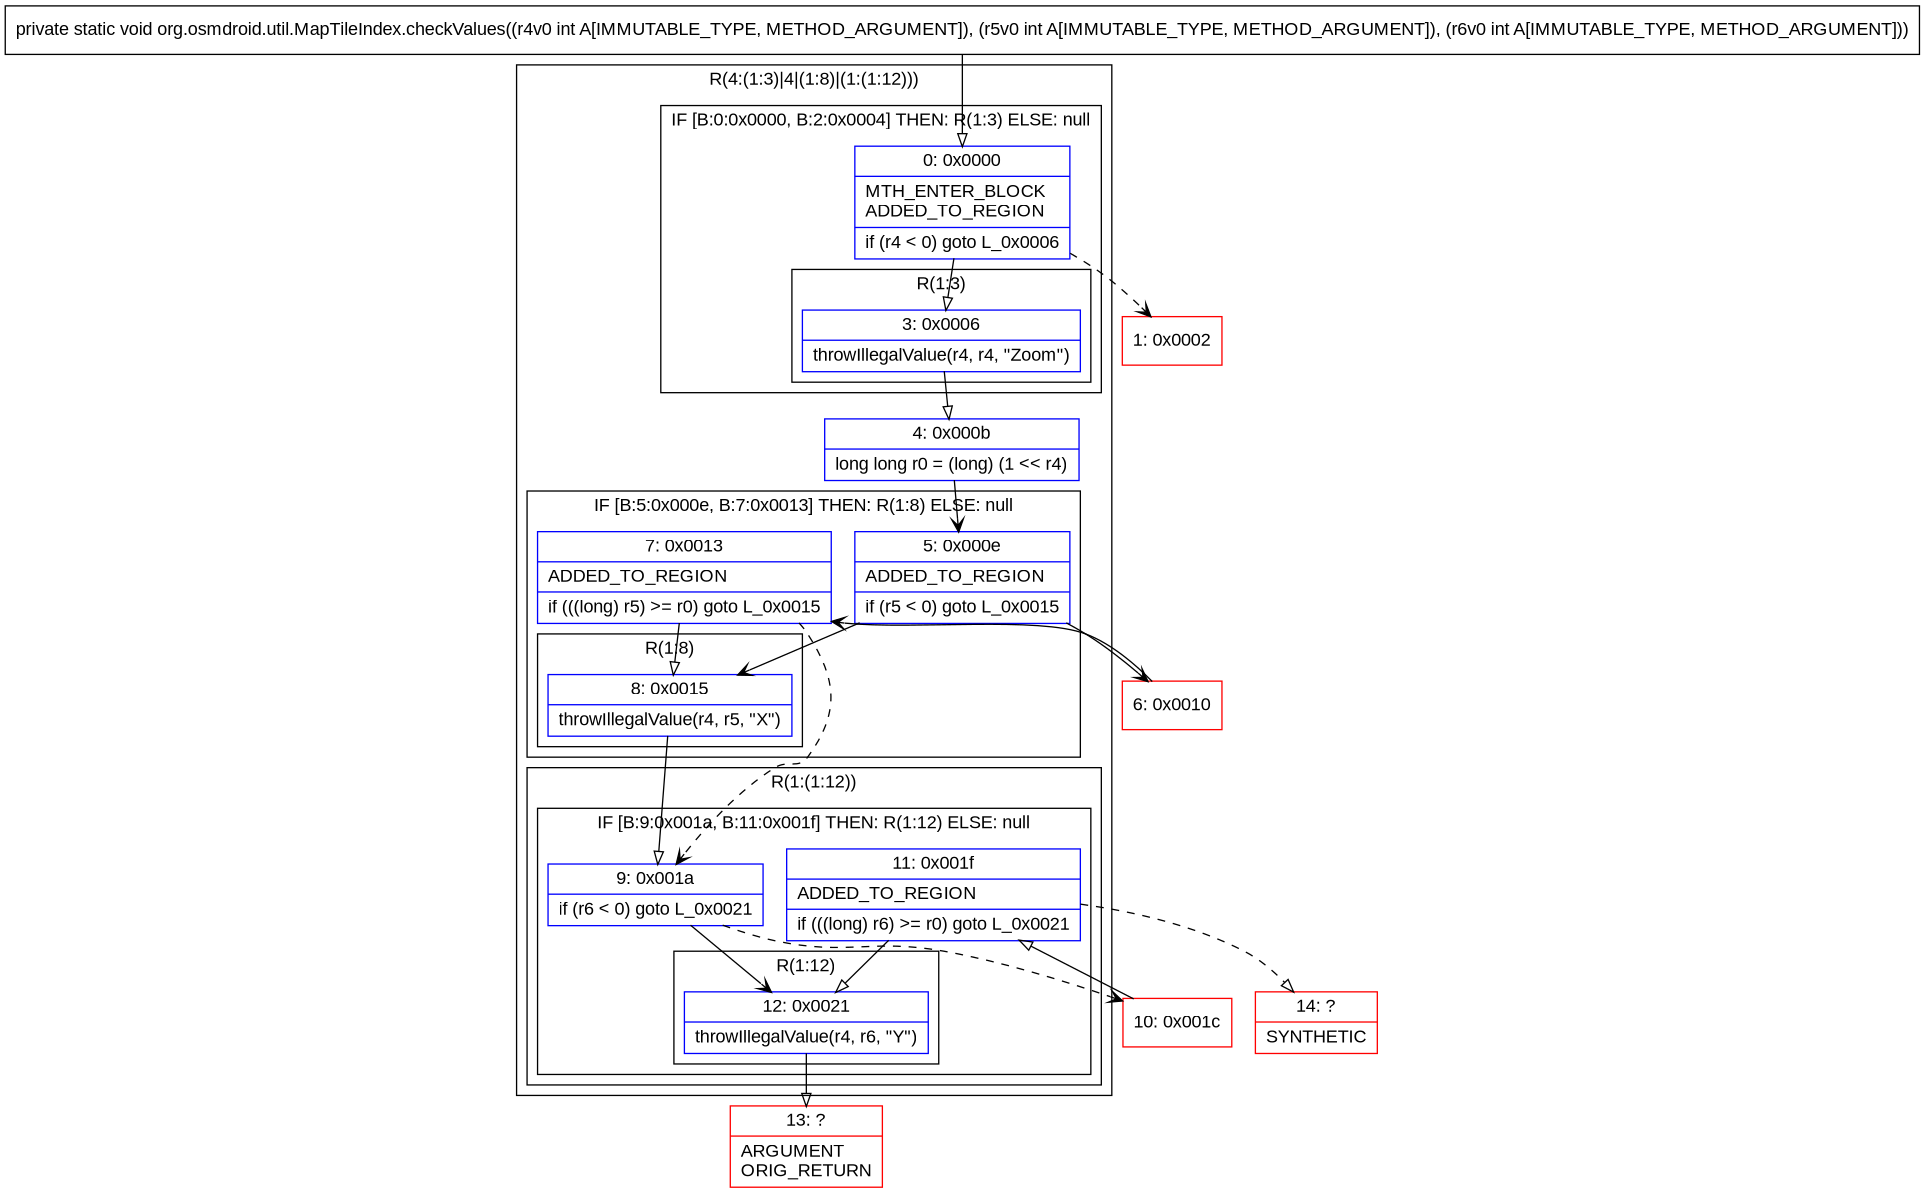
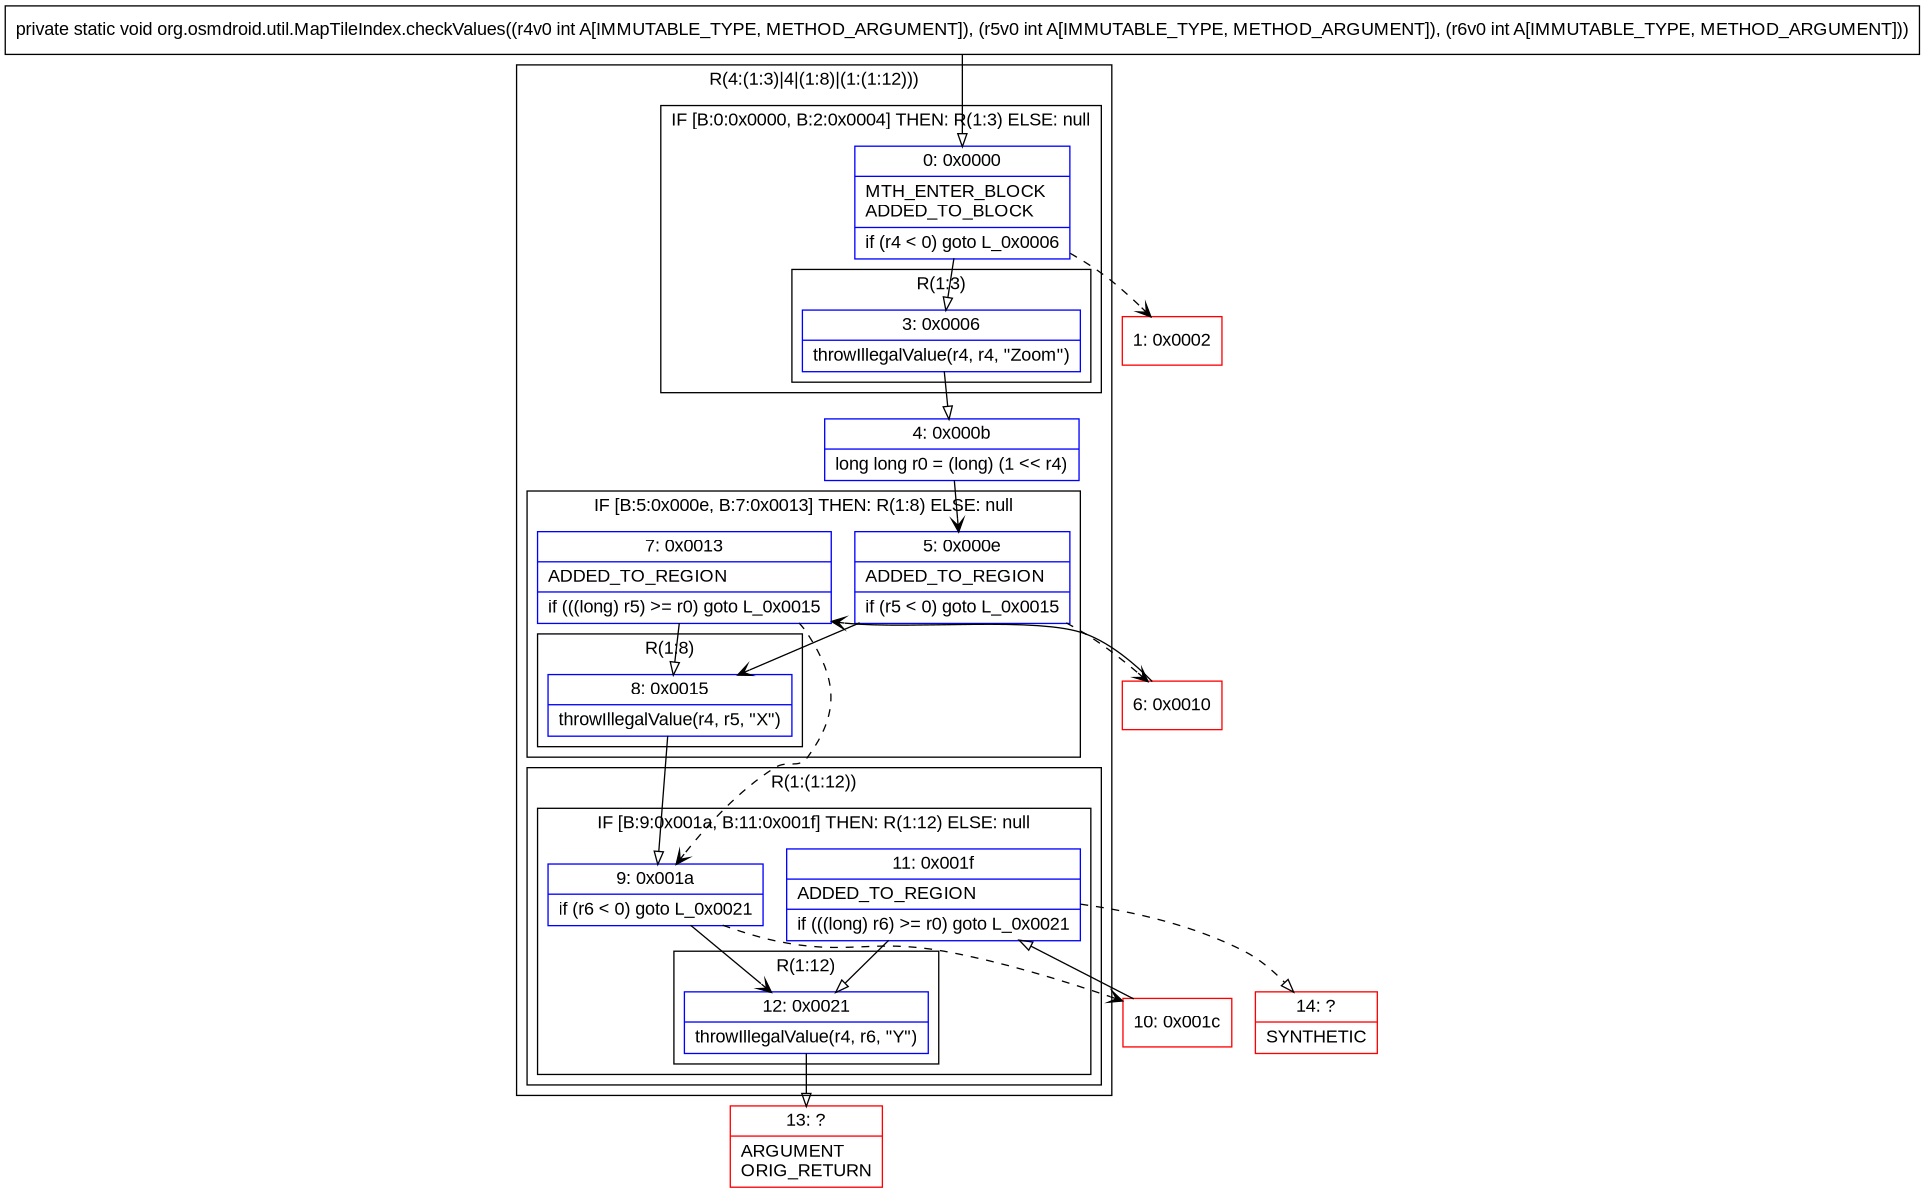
(955, 211) -> (950, 211)
(1104, 646) -> (1104, 646)
